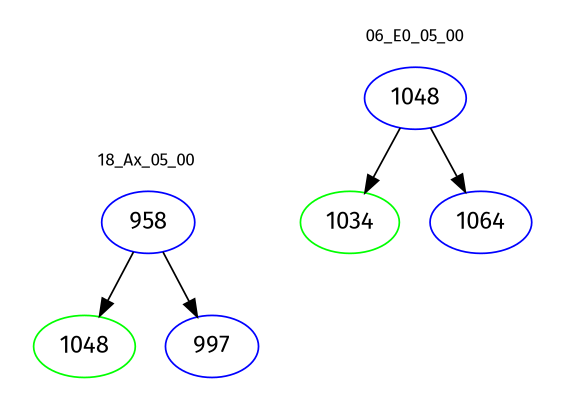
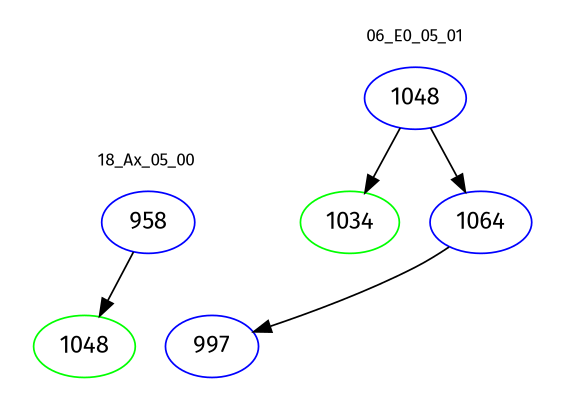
(415, 37) -> (415, 37)
(176, 277) -> (362, 292)
